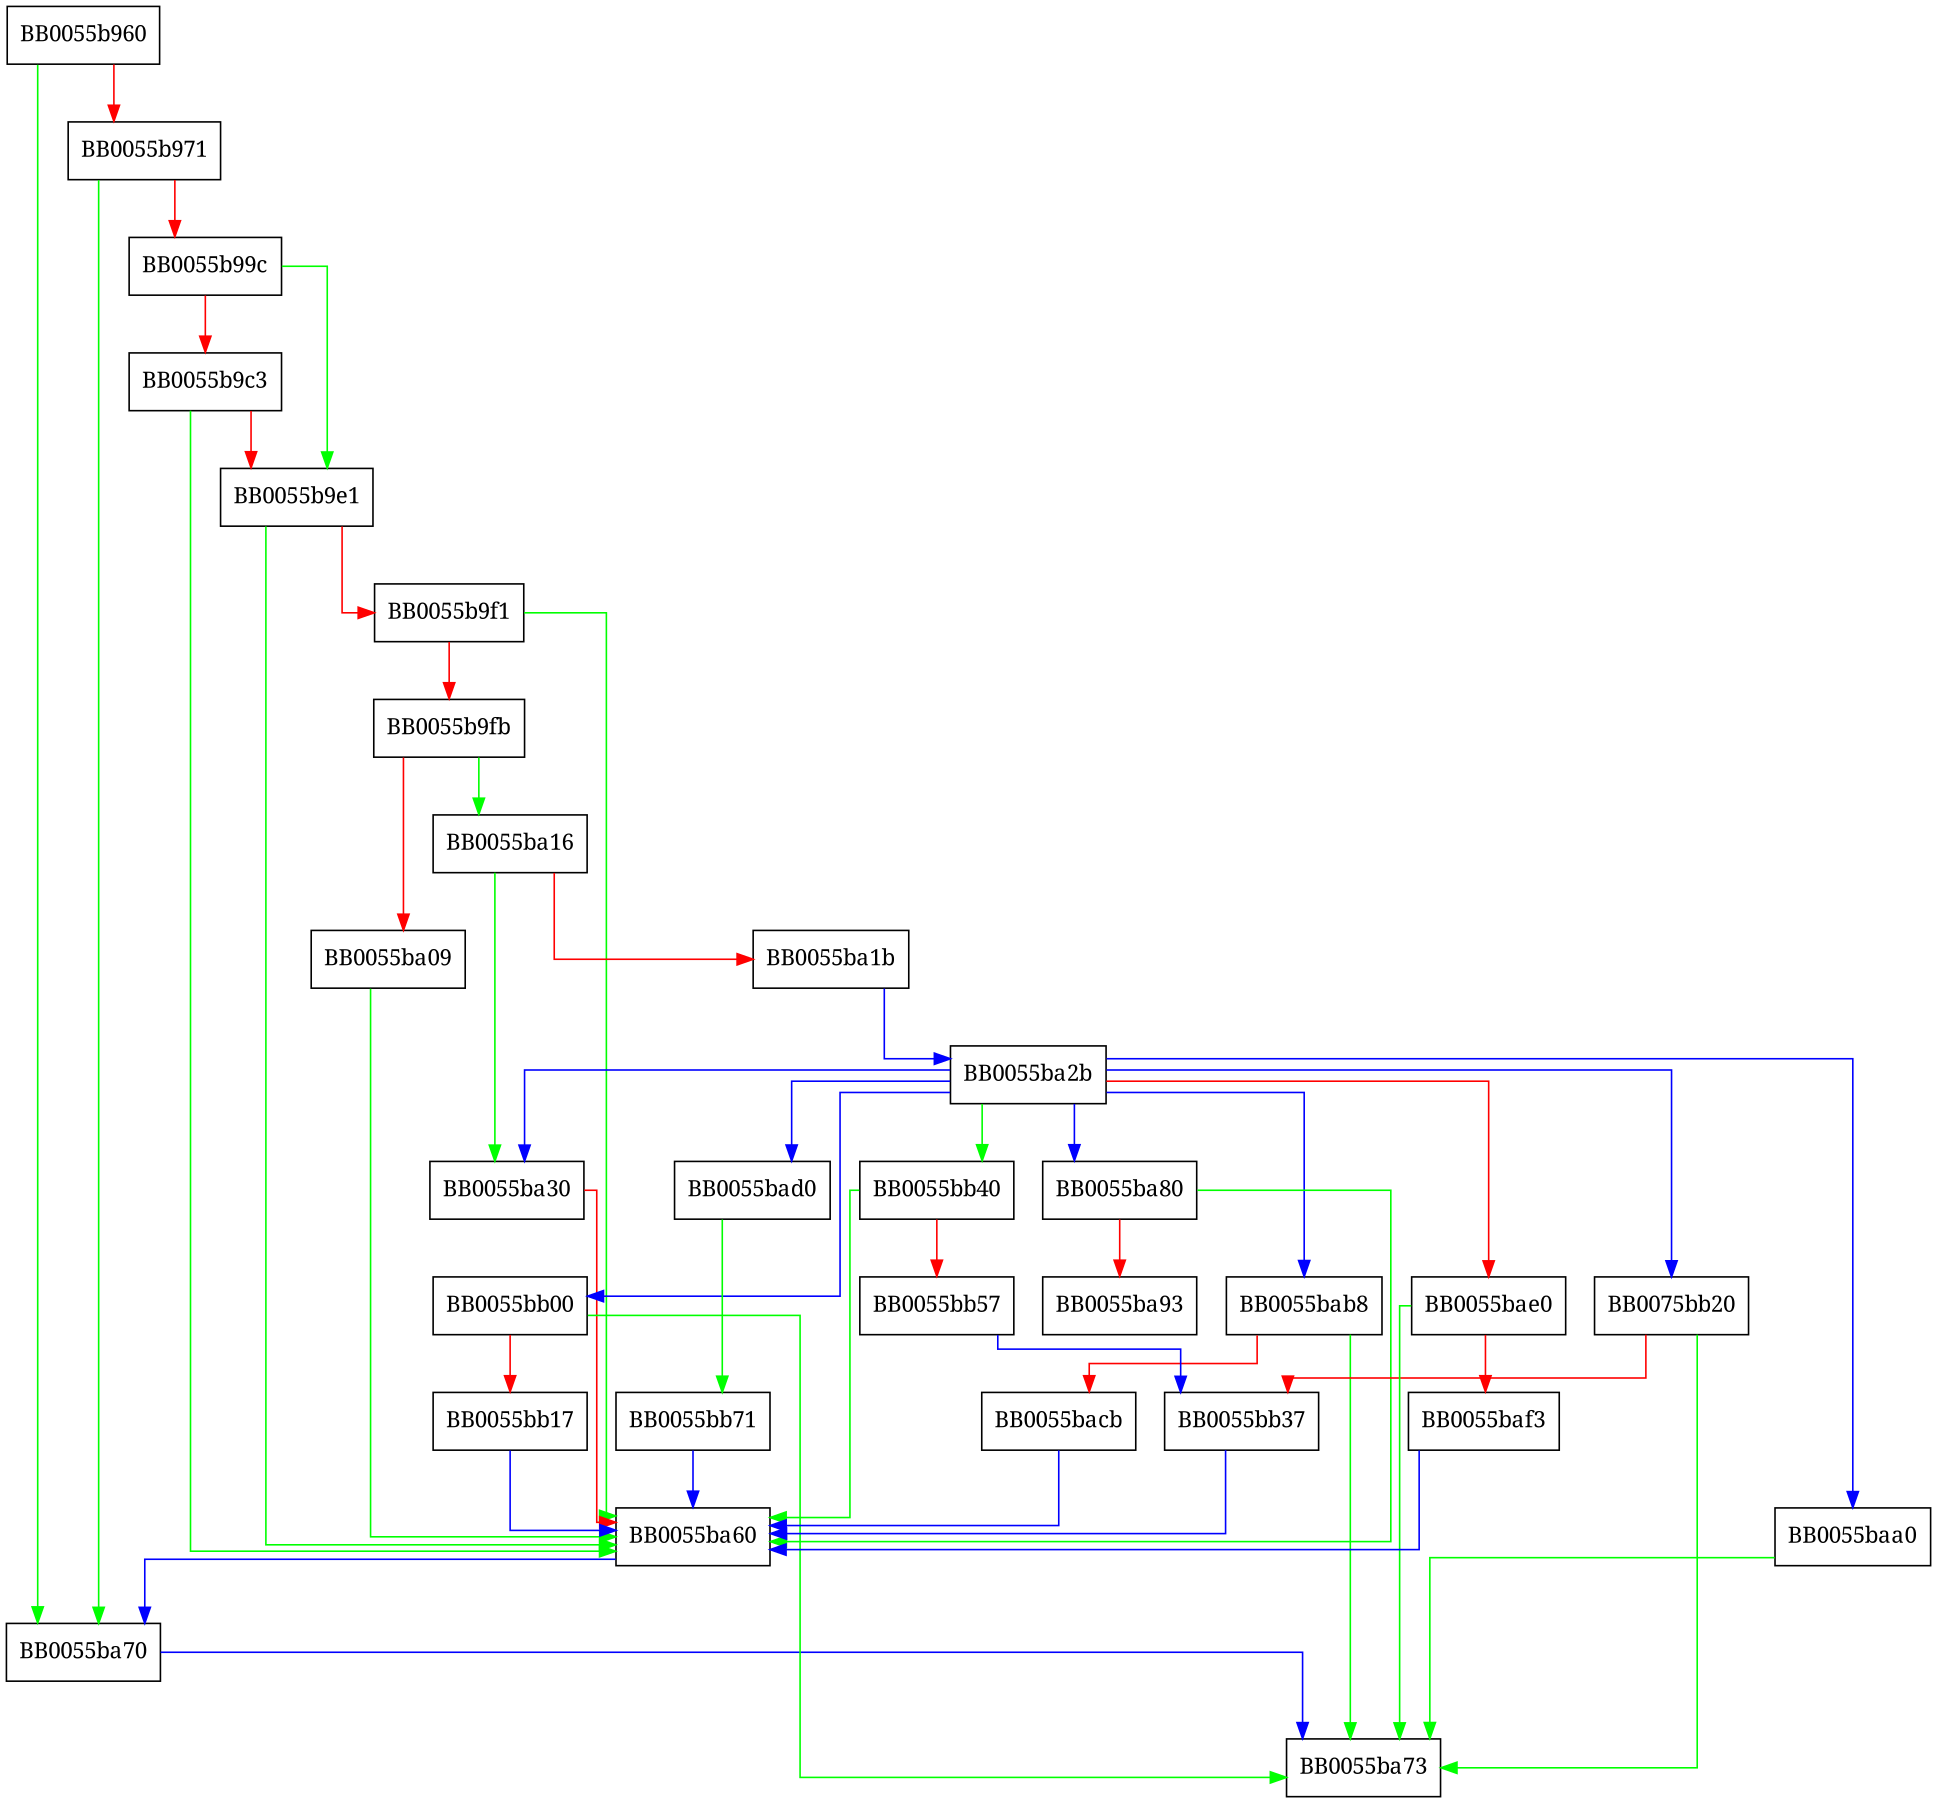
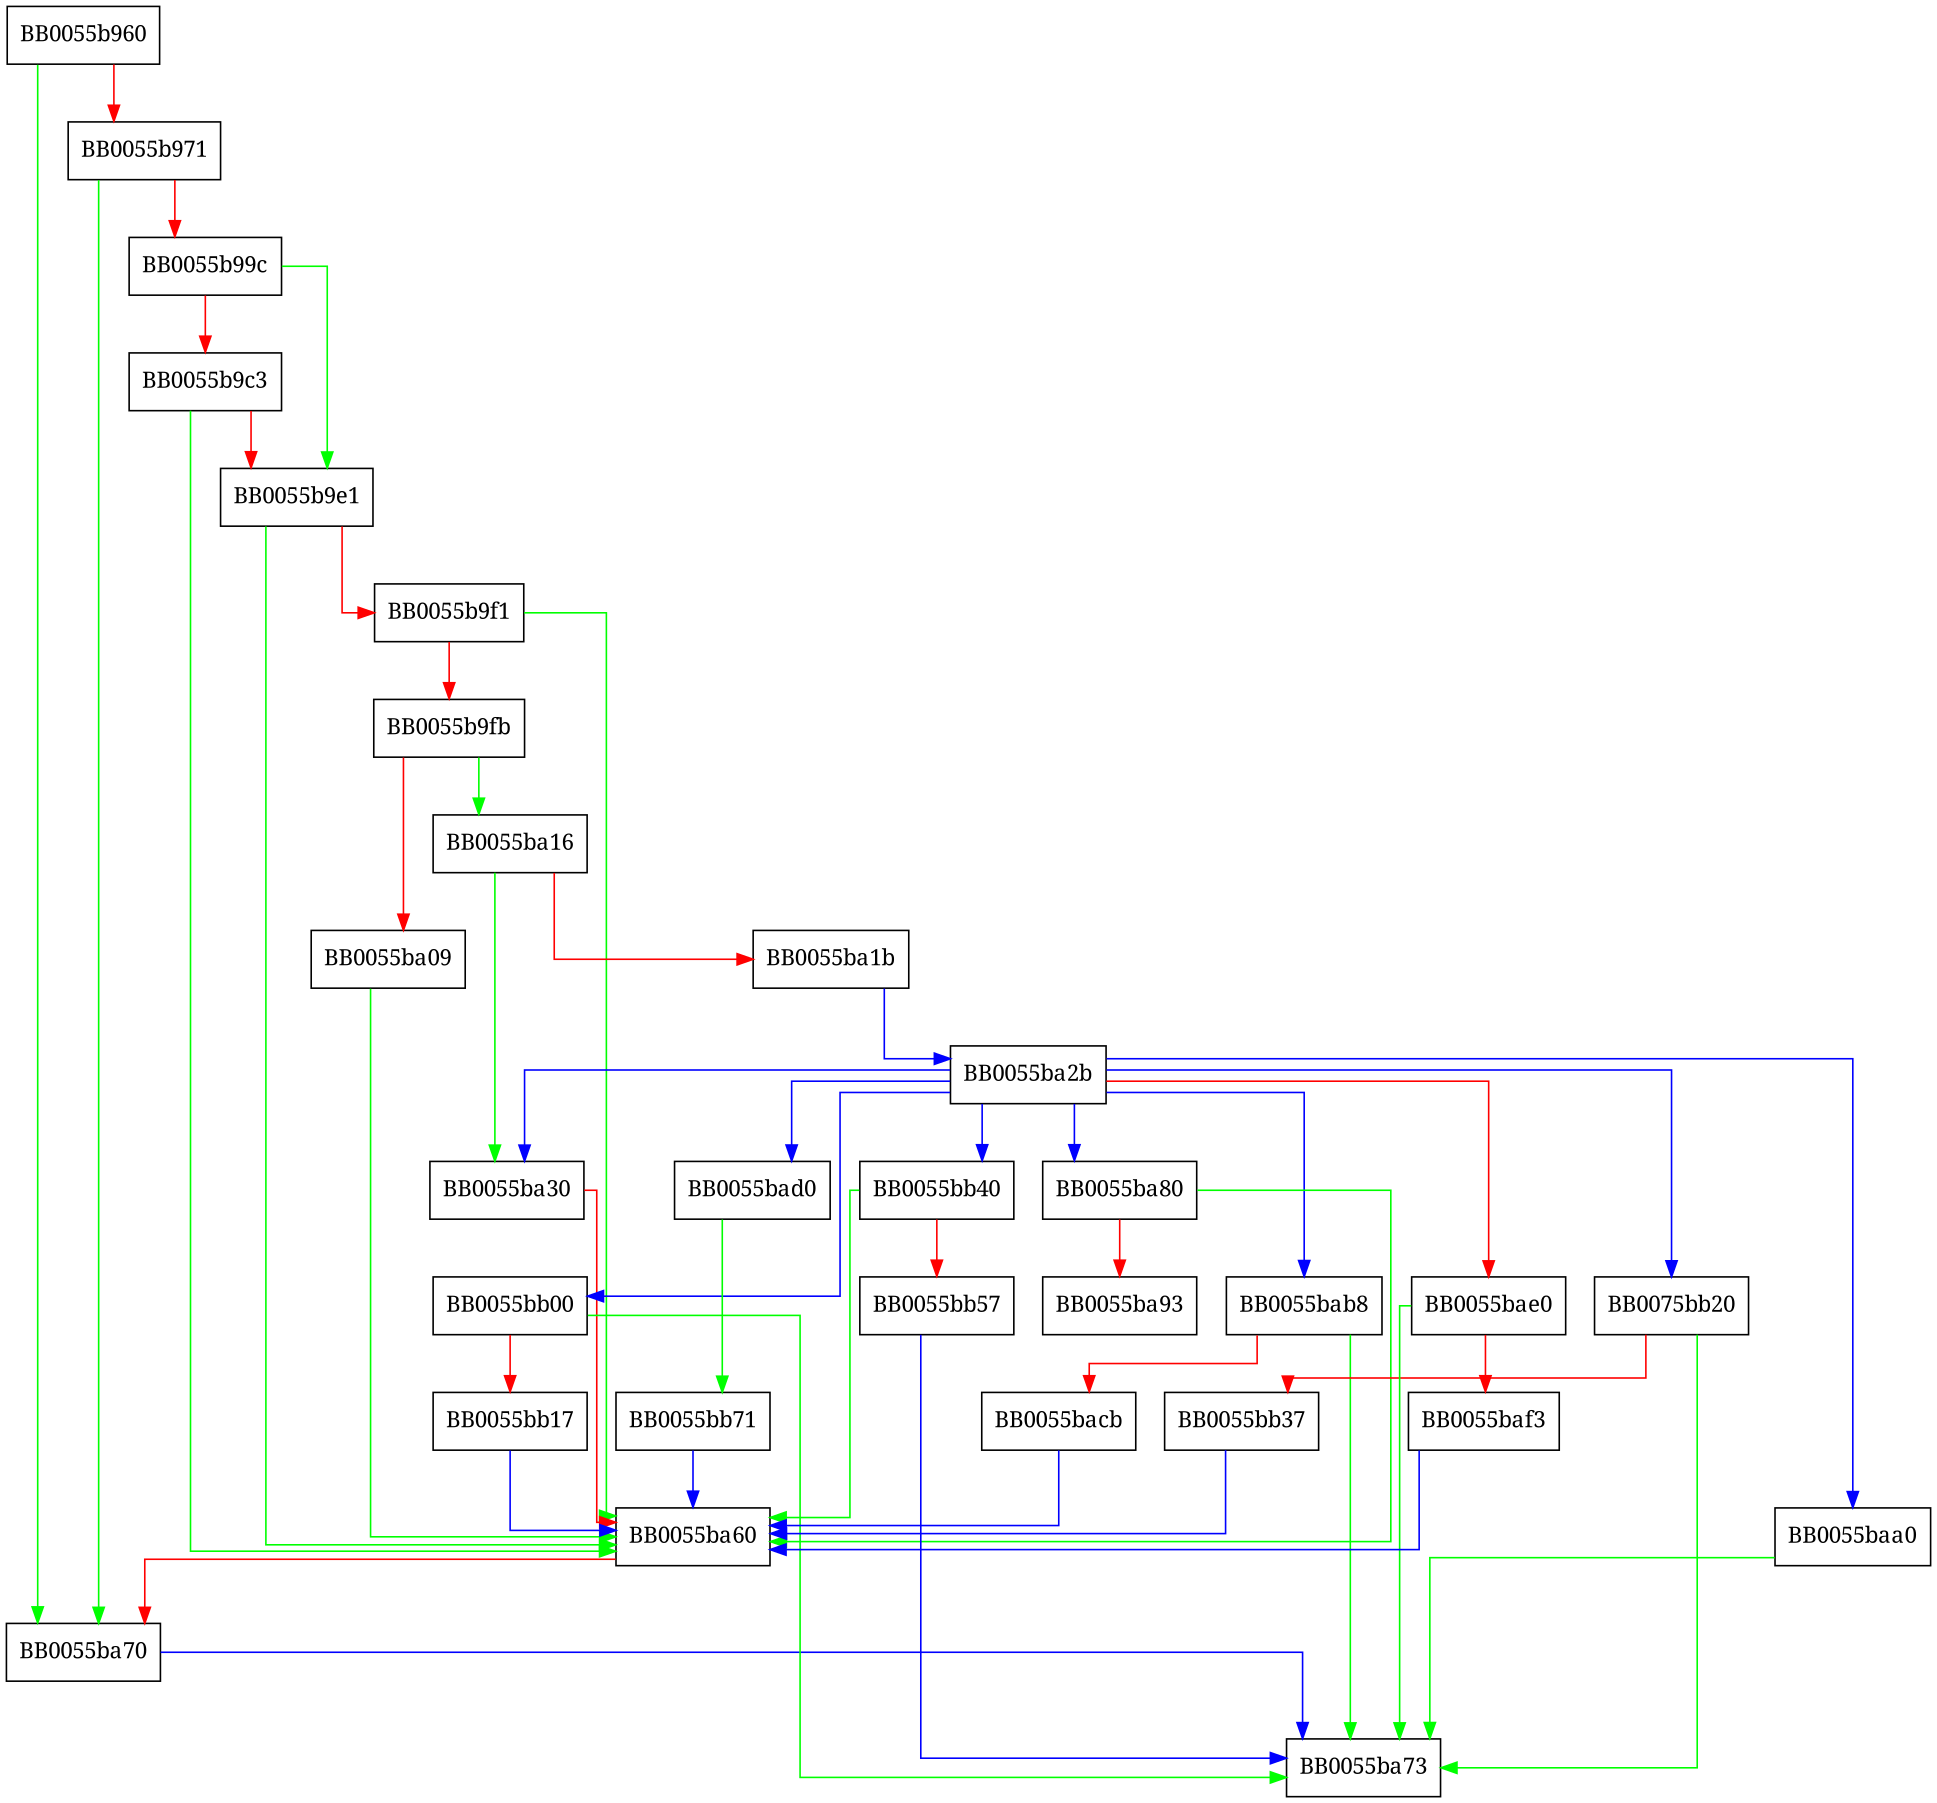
(982, 1124) -> (982, 1124)
(1096, 1349) -> (921, 1721)
(356, 1559) -> (356, 1559)
